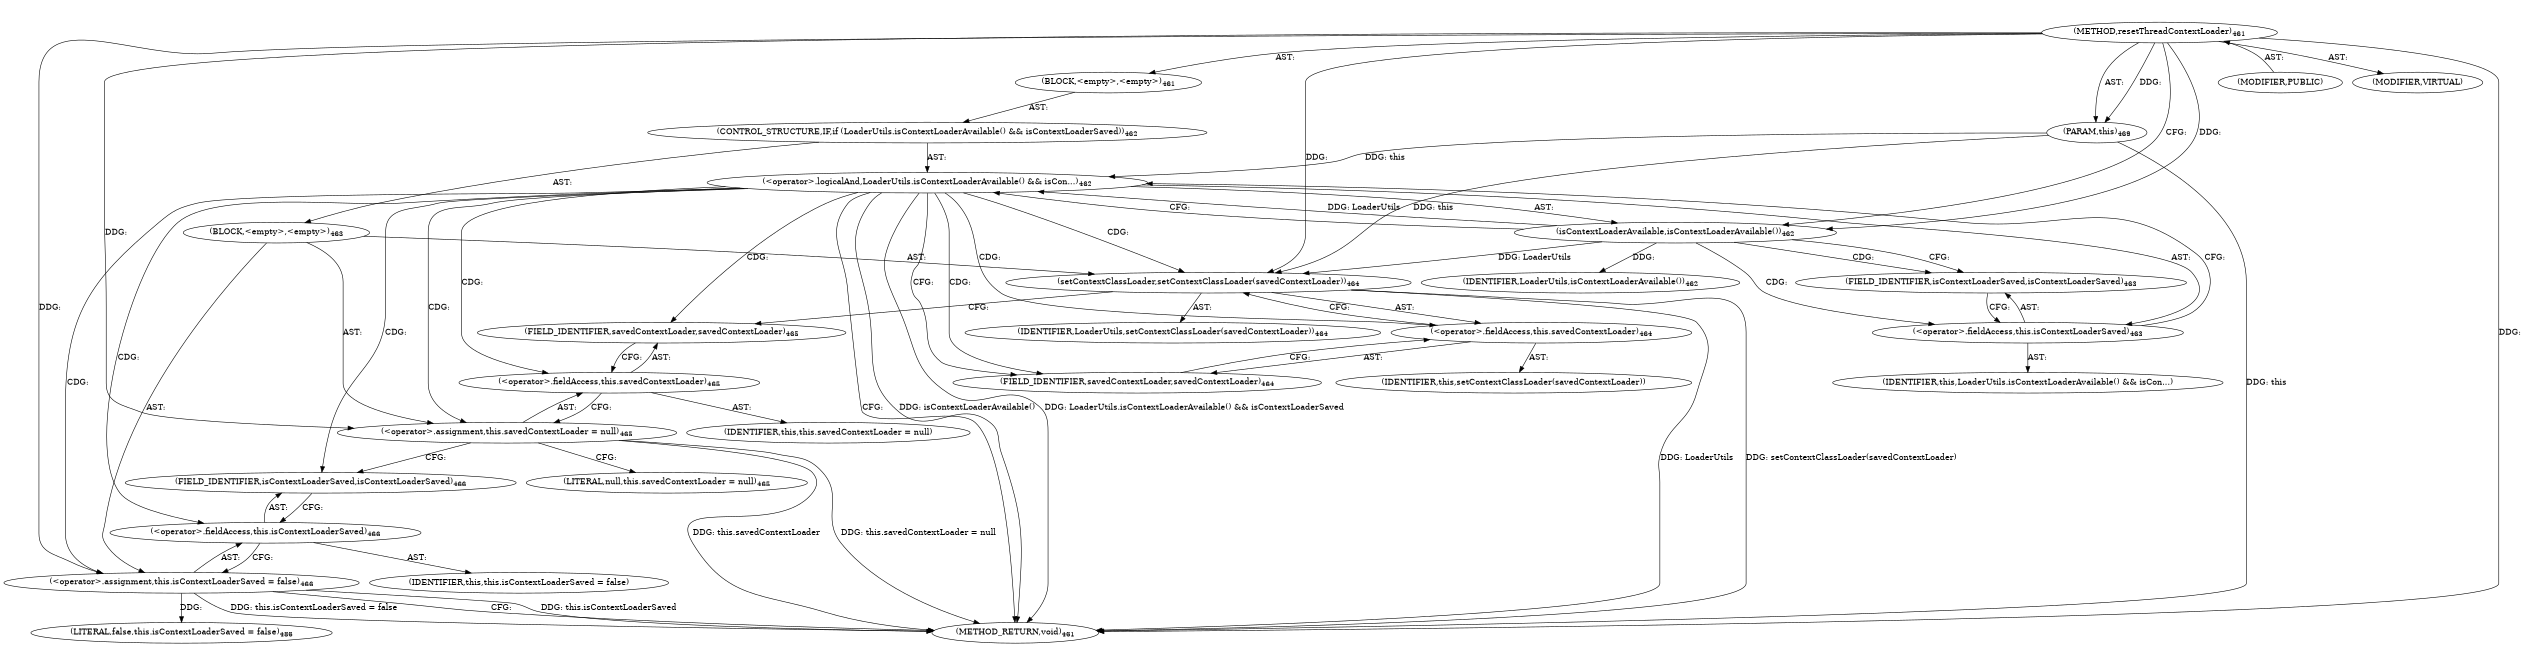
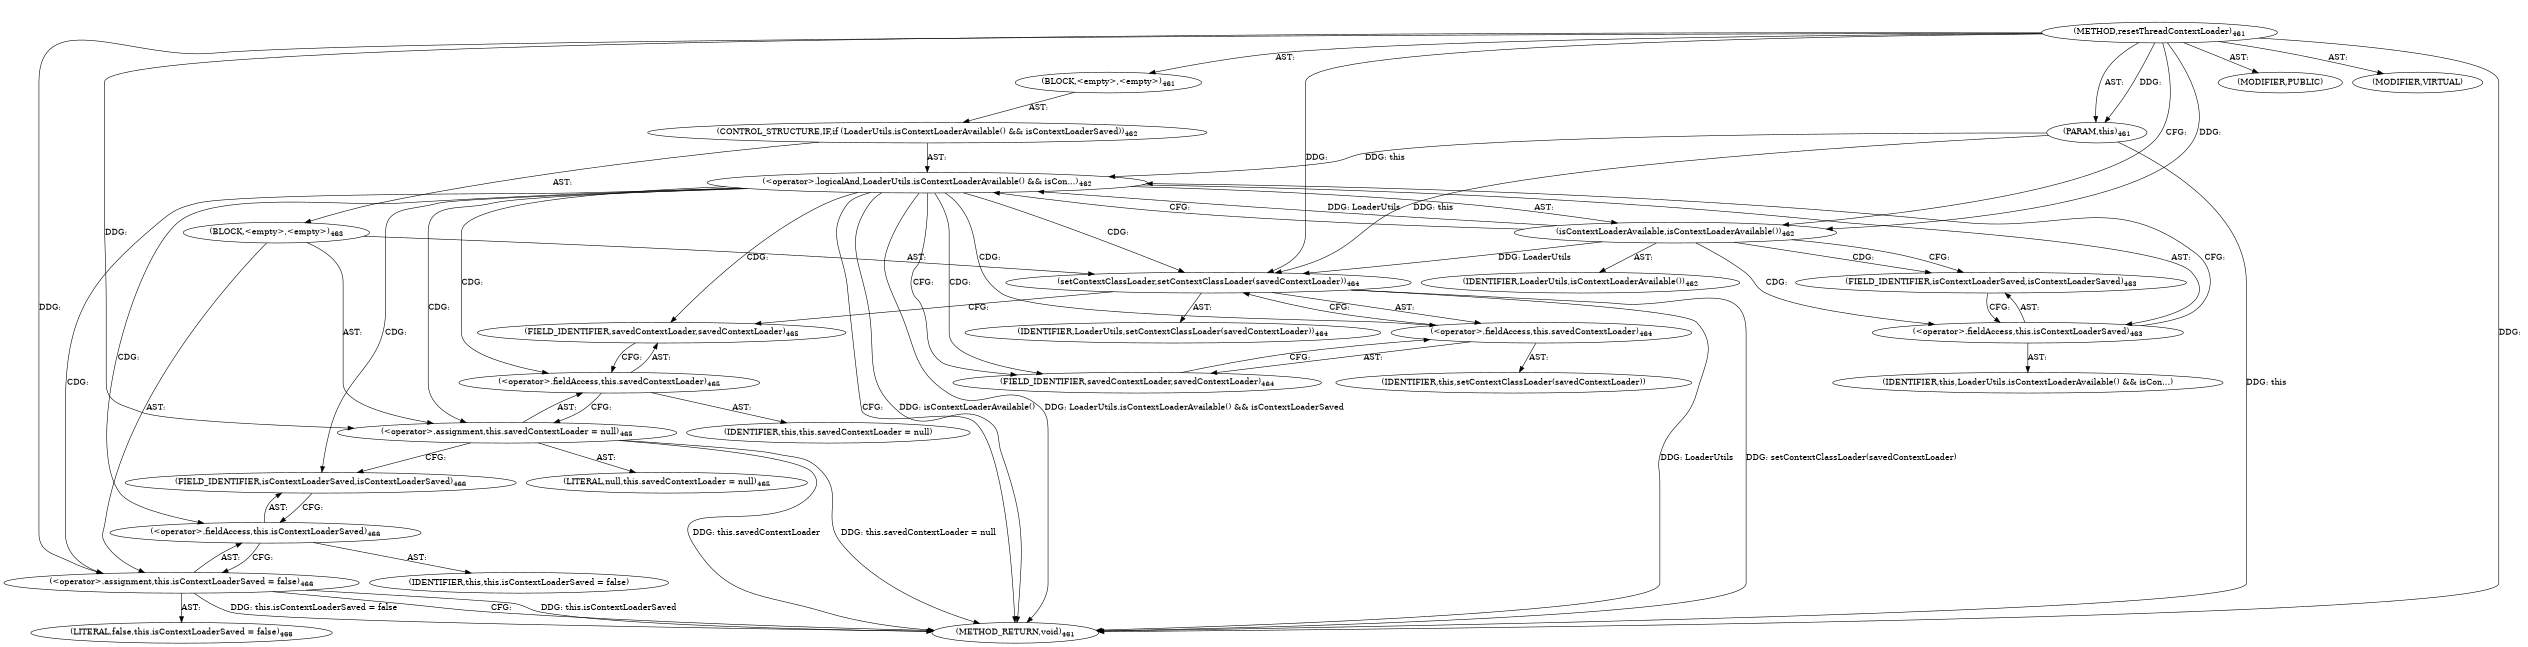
(2254, 54) -> (2218, 57)
(2124, 132) -> (2124, 132)
(1645, 258) -> (1645, 258)
(608, 458) -> (608, 458)
(192, 608) -> (192, 608)
(286, 632) -> (286, 632)
